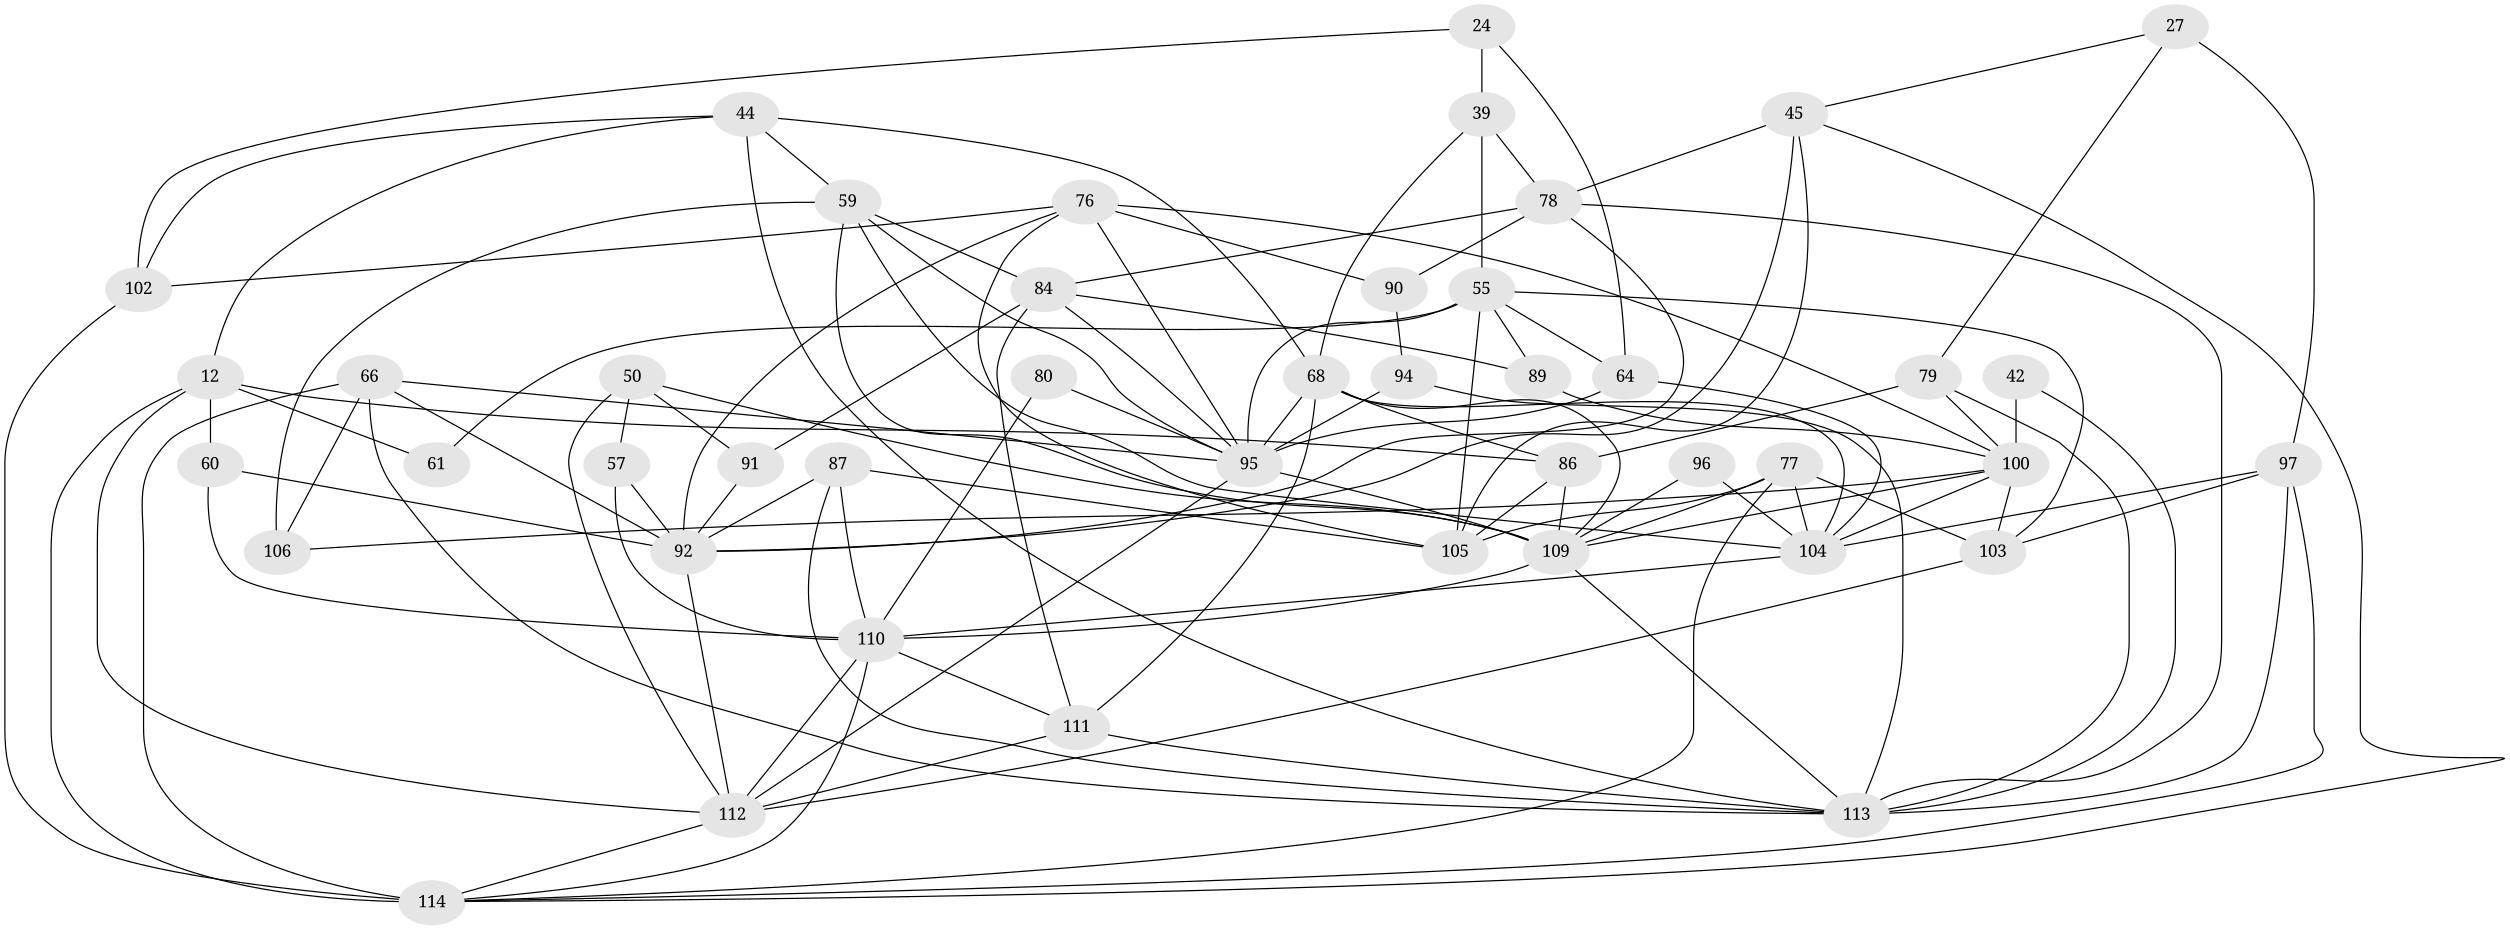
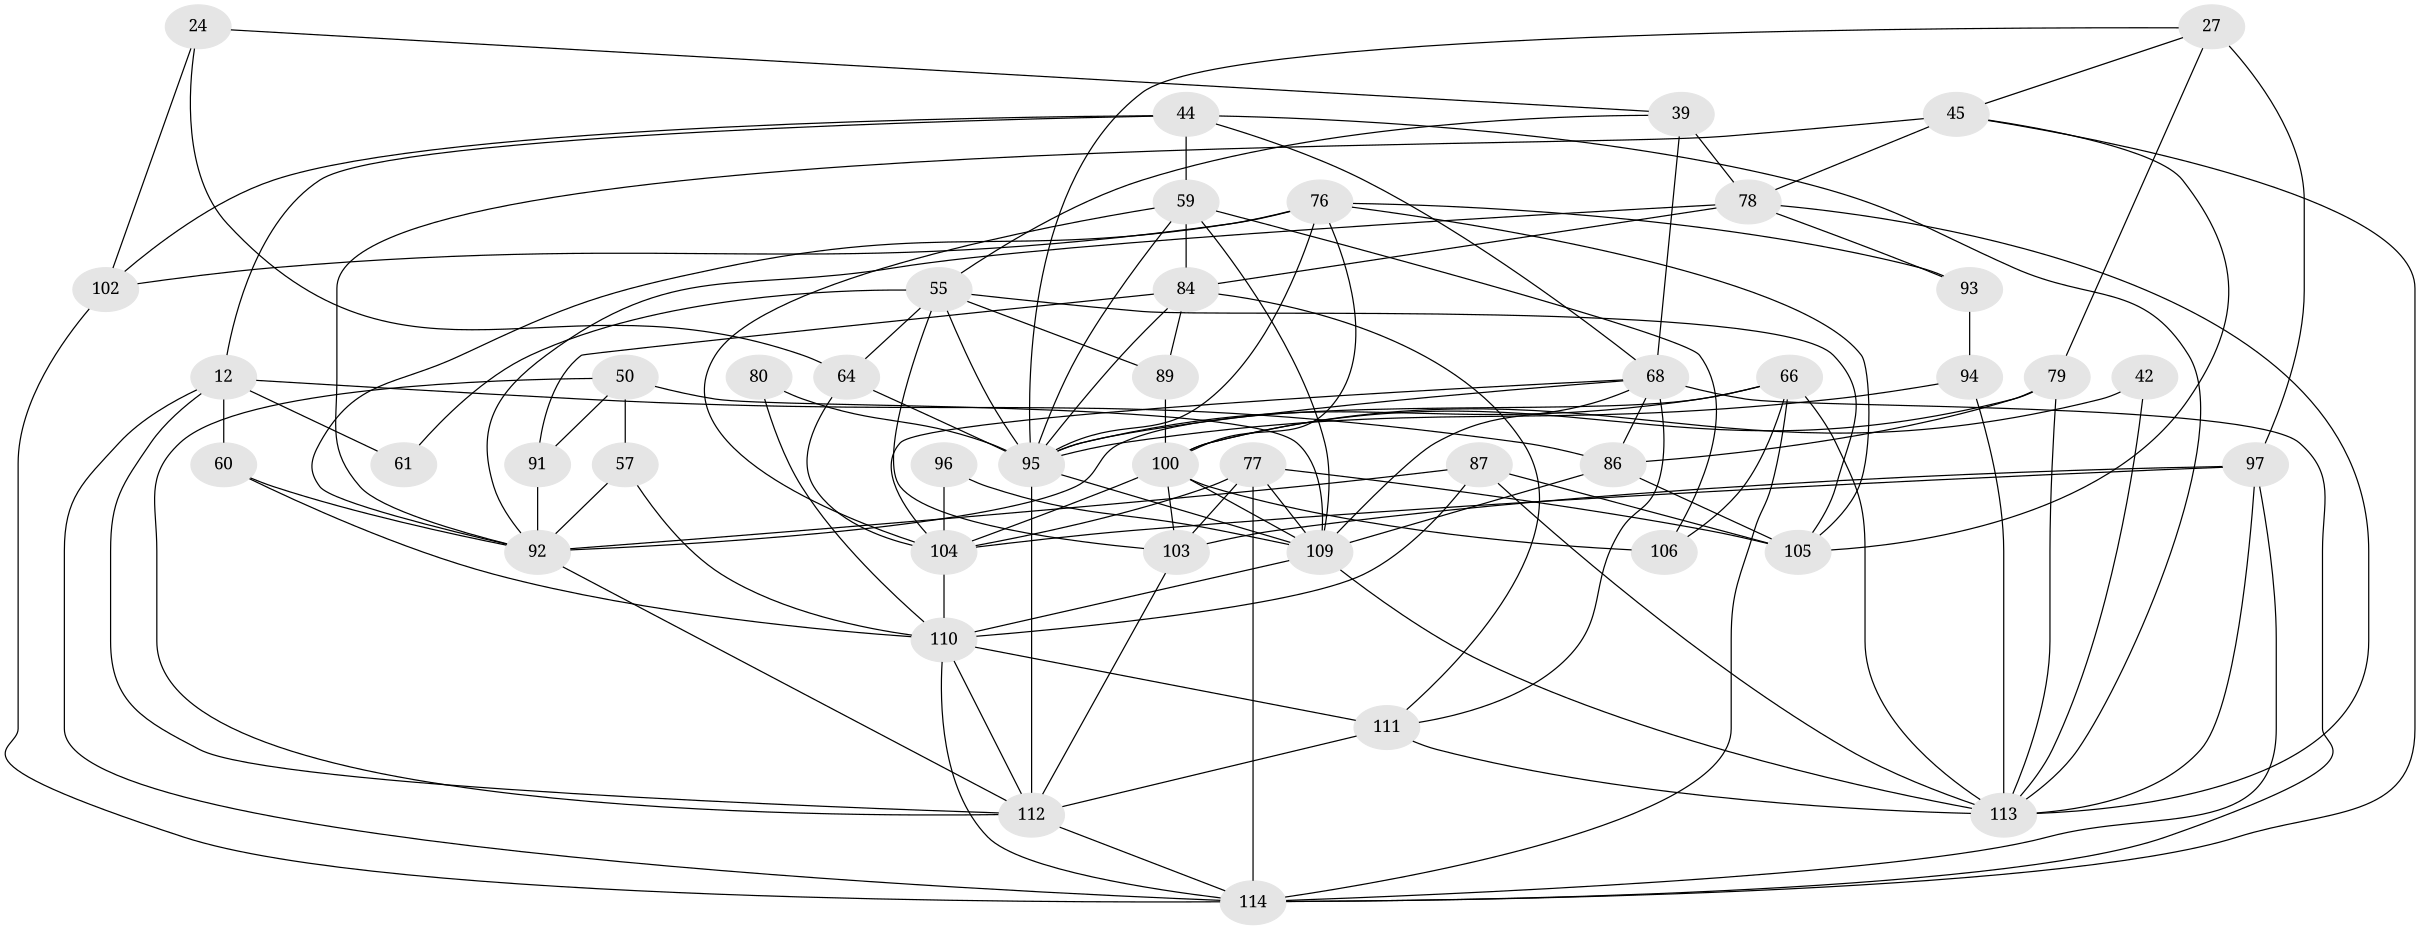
none -> (1468, 44)
(1394, 290) -> (1970, 290)
none -> (2280, 792)
